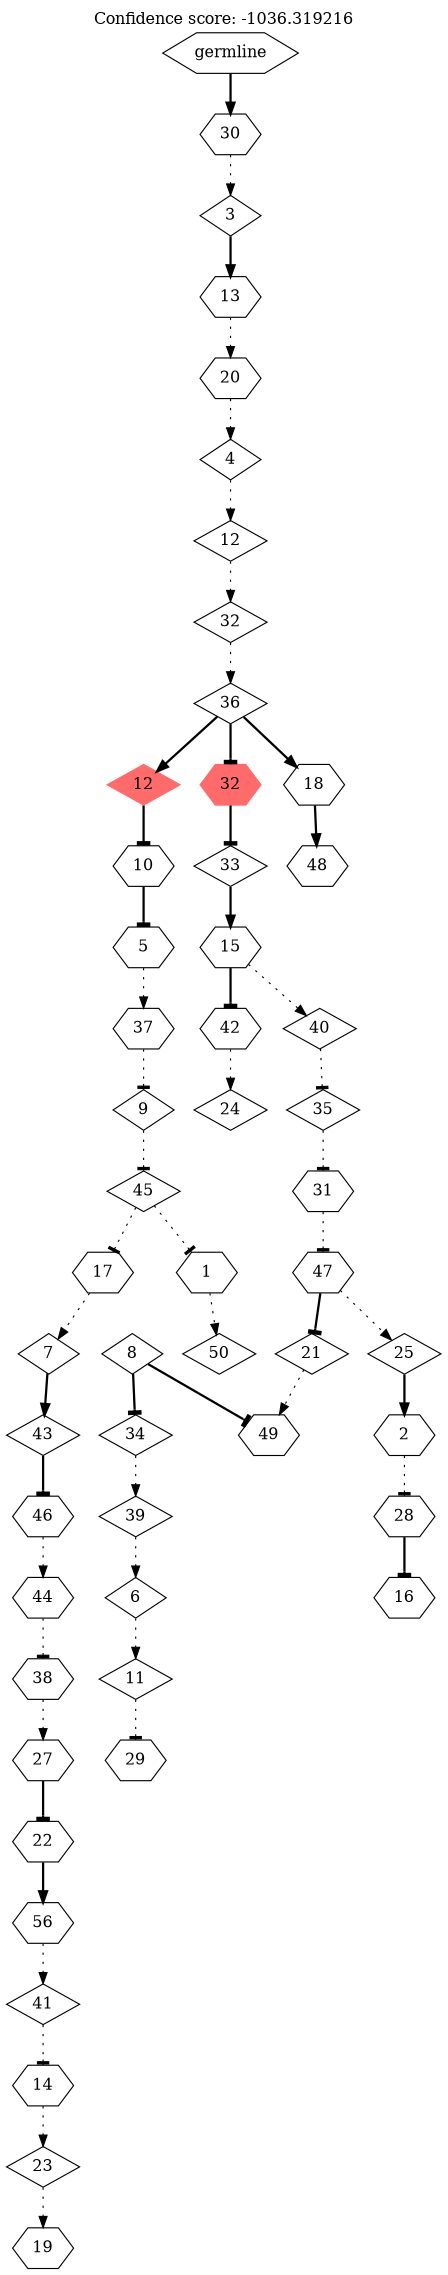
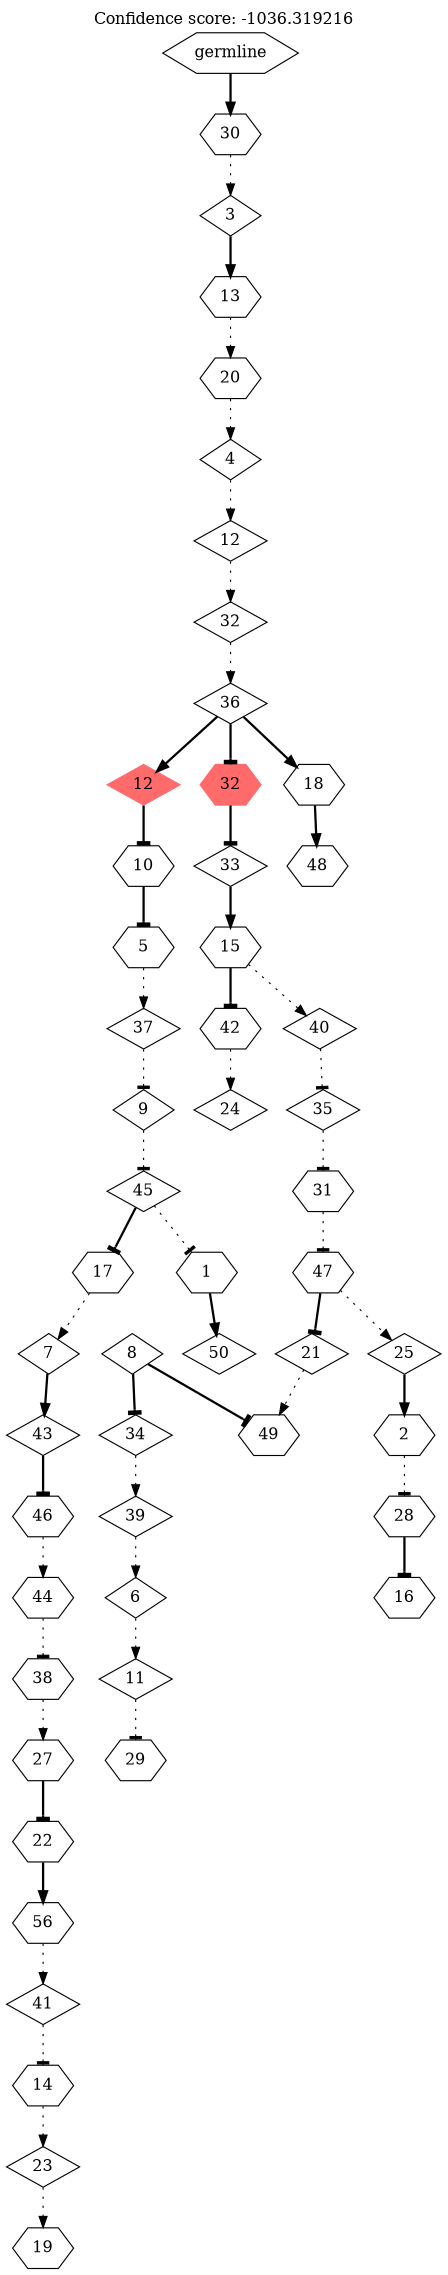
(144, 1029) -> (144, 1029)
(126, 1227) -> (126, 1227)
(212, 1308) -> (212, 1308)
